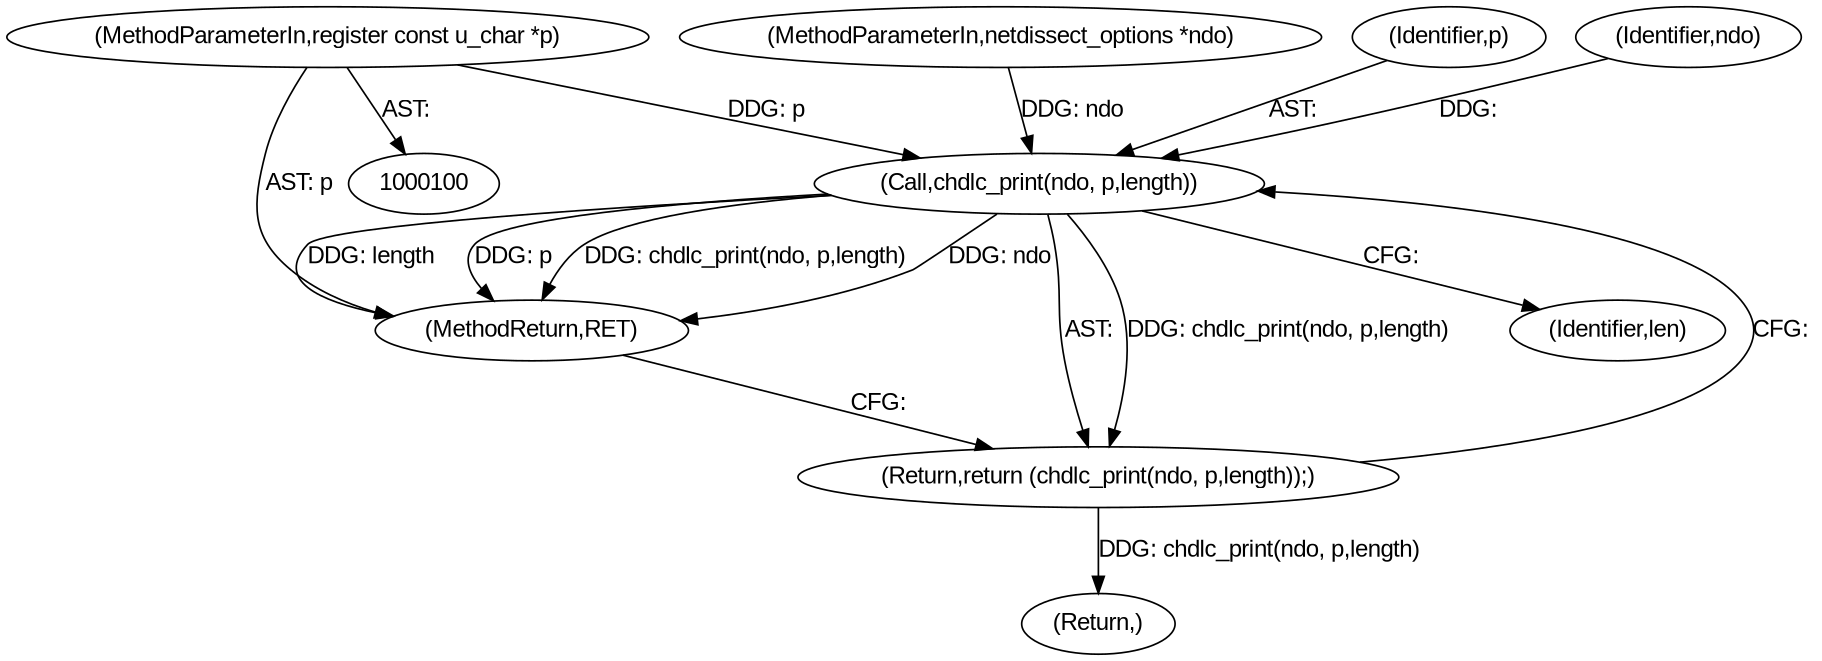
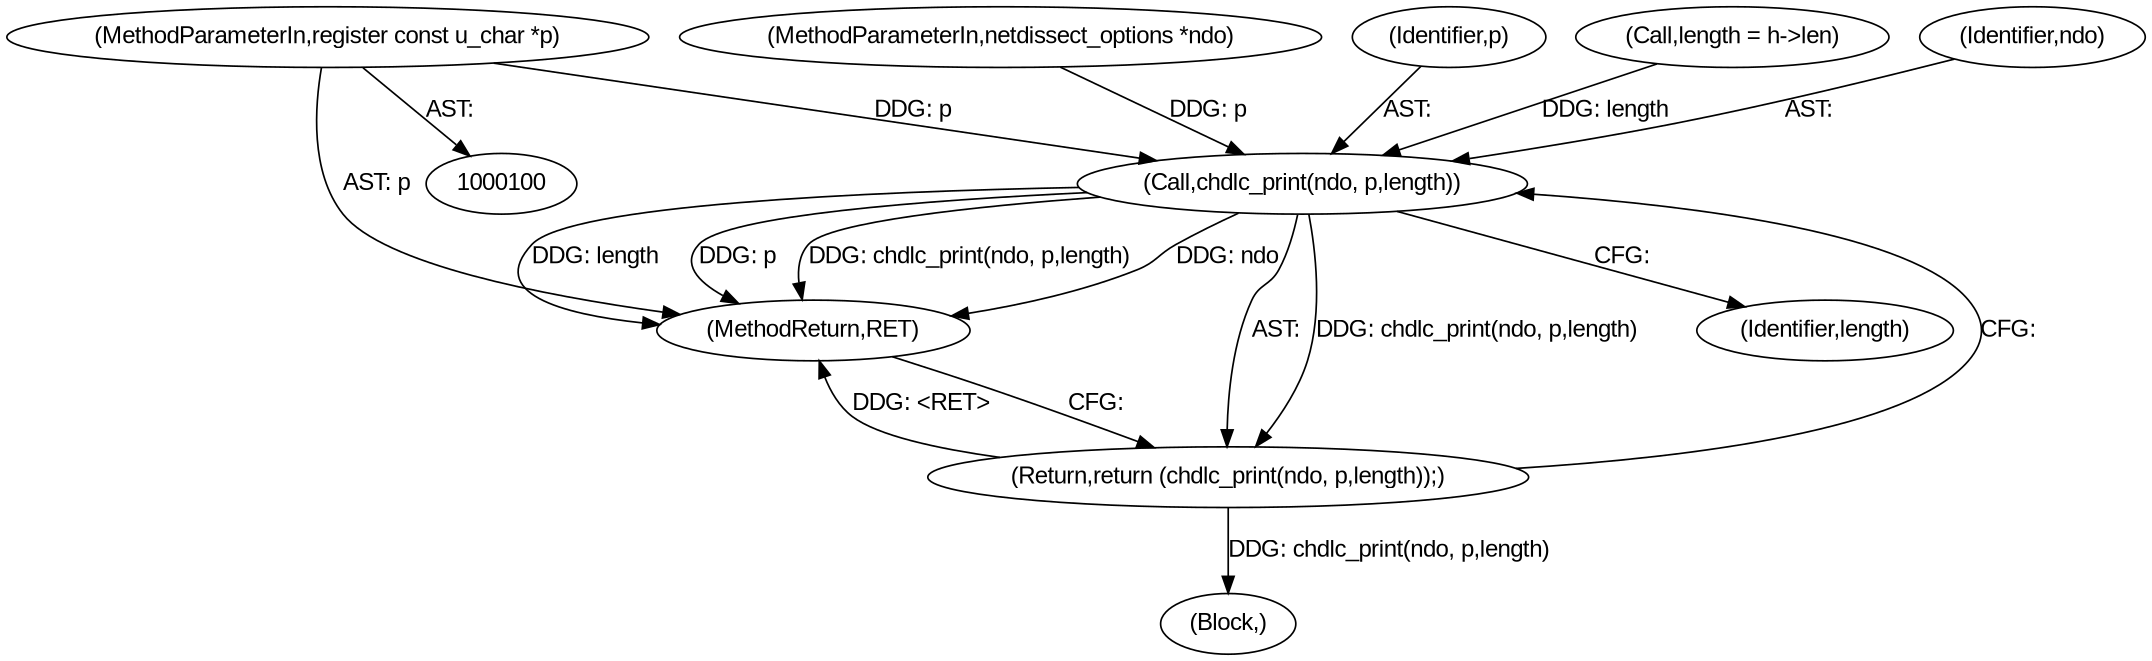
none -> (1732, 37)
(1072, 110) -> (1208, 110)
(1472, 110) -> (1812, 110)
(1618, 330) -> (1825, 330)
none -> (900, 438)
(1098, 624) -> (1228, 624)
